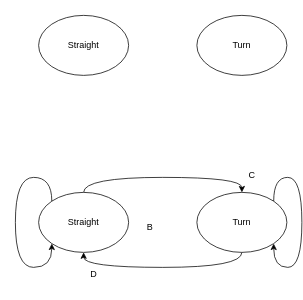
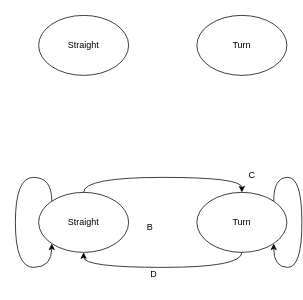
(93, 274) -> (153, 274)
